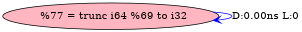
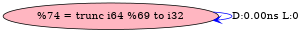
(111, 16) -> (111, 16)
